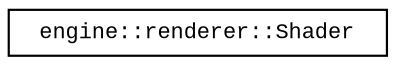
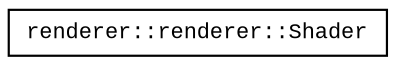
(198, 33) -> (198, 33)
